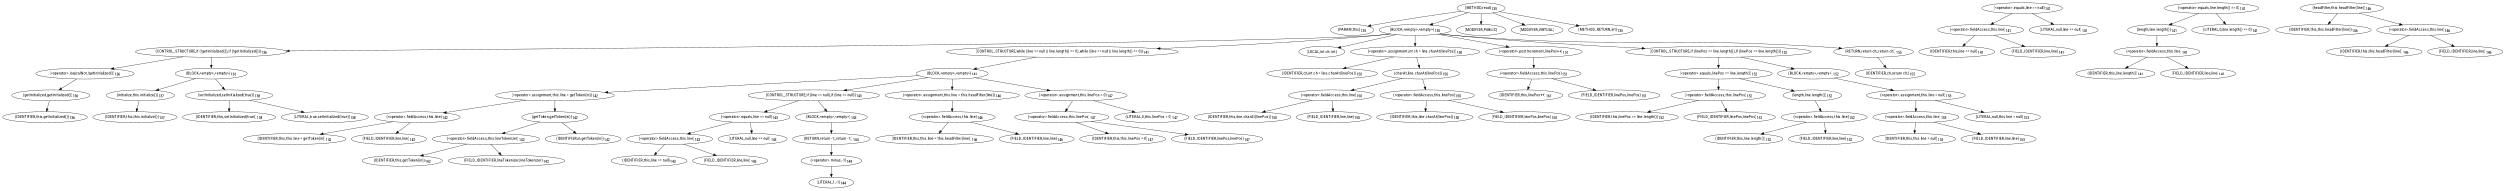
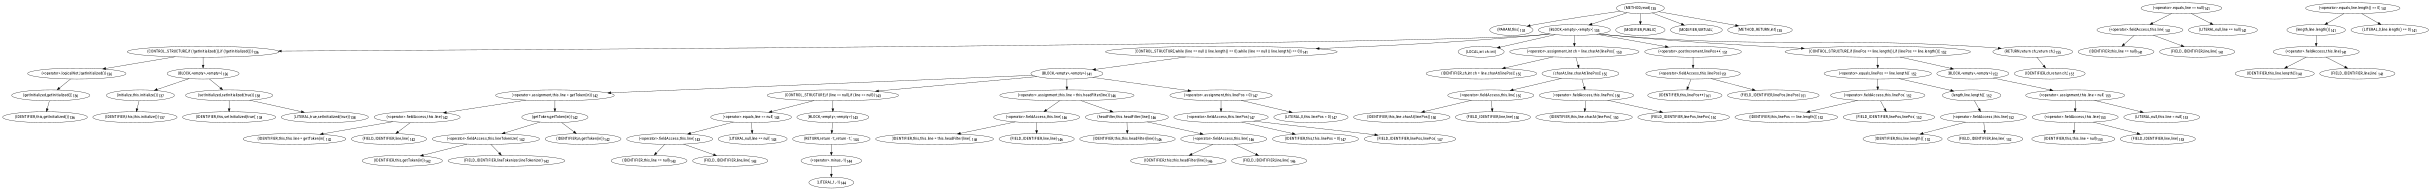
none -> (1096, 106)
